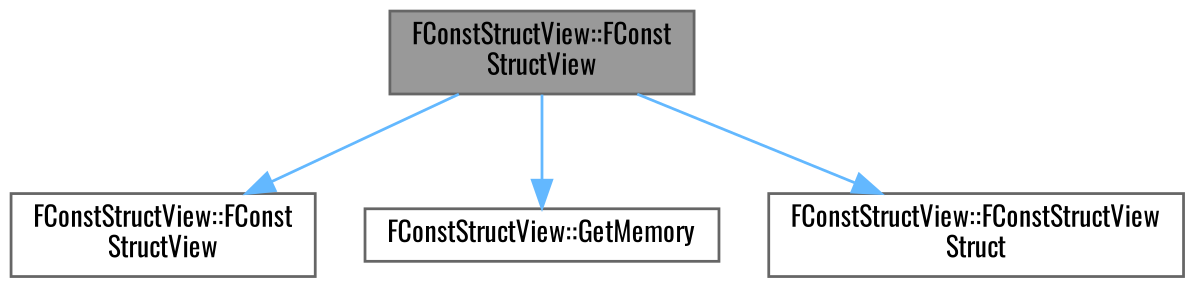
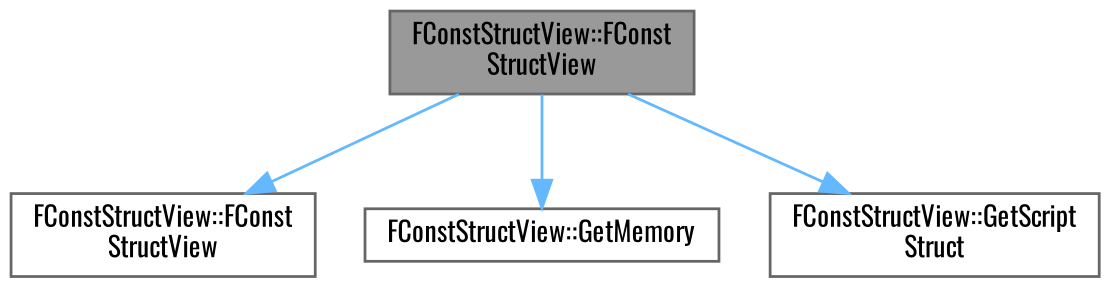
(976, 235) -> (935, 235)
